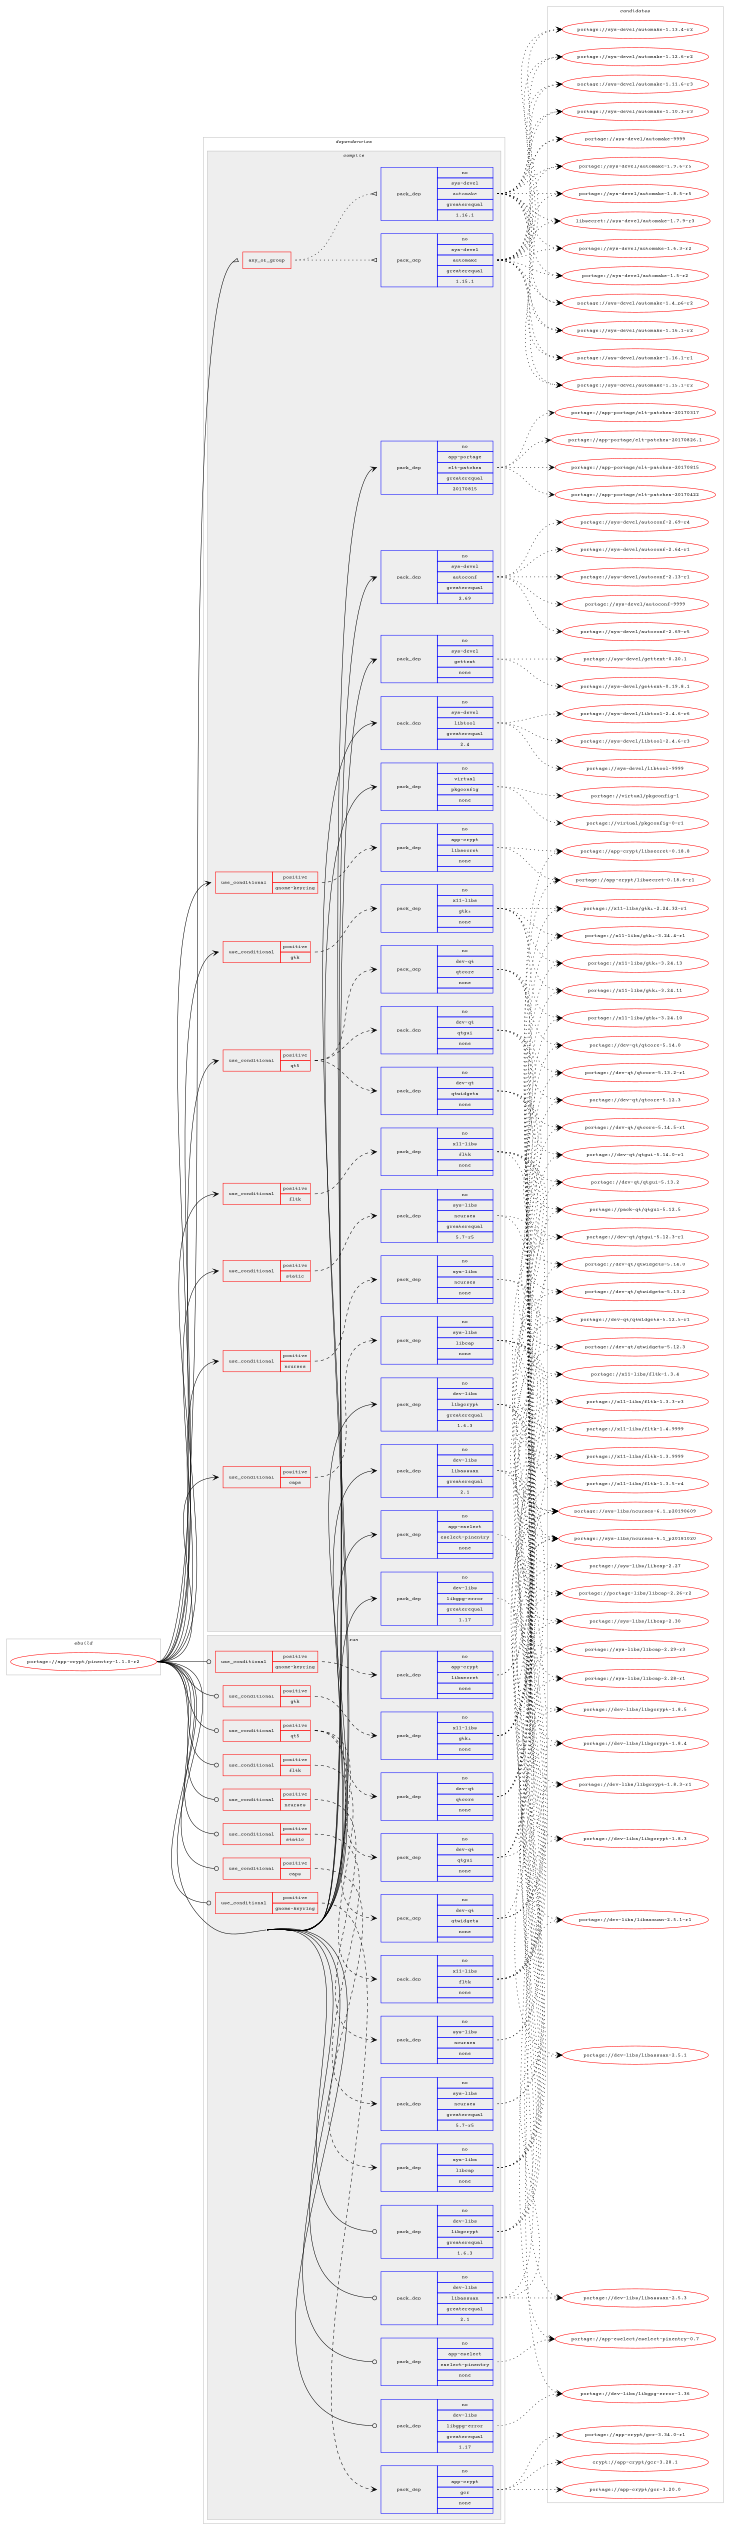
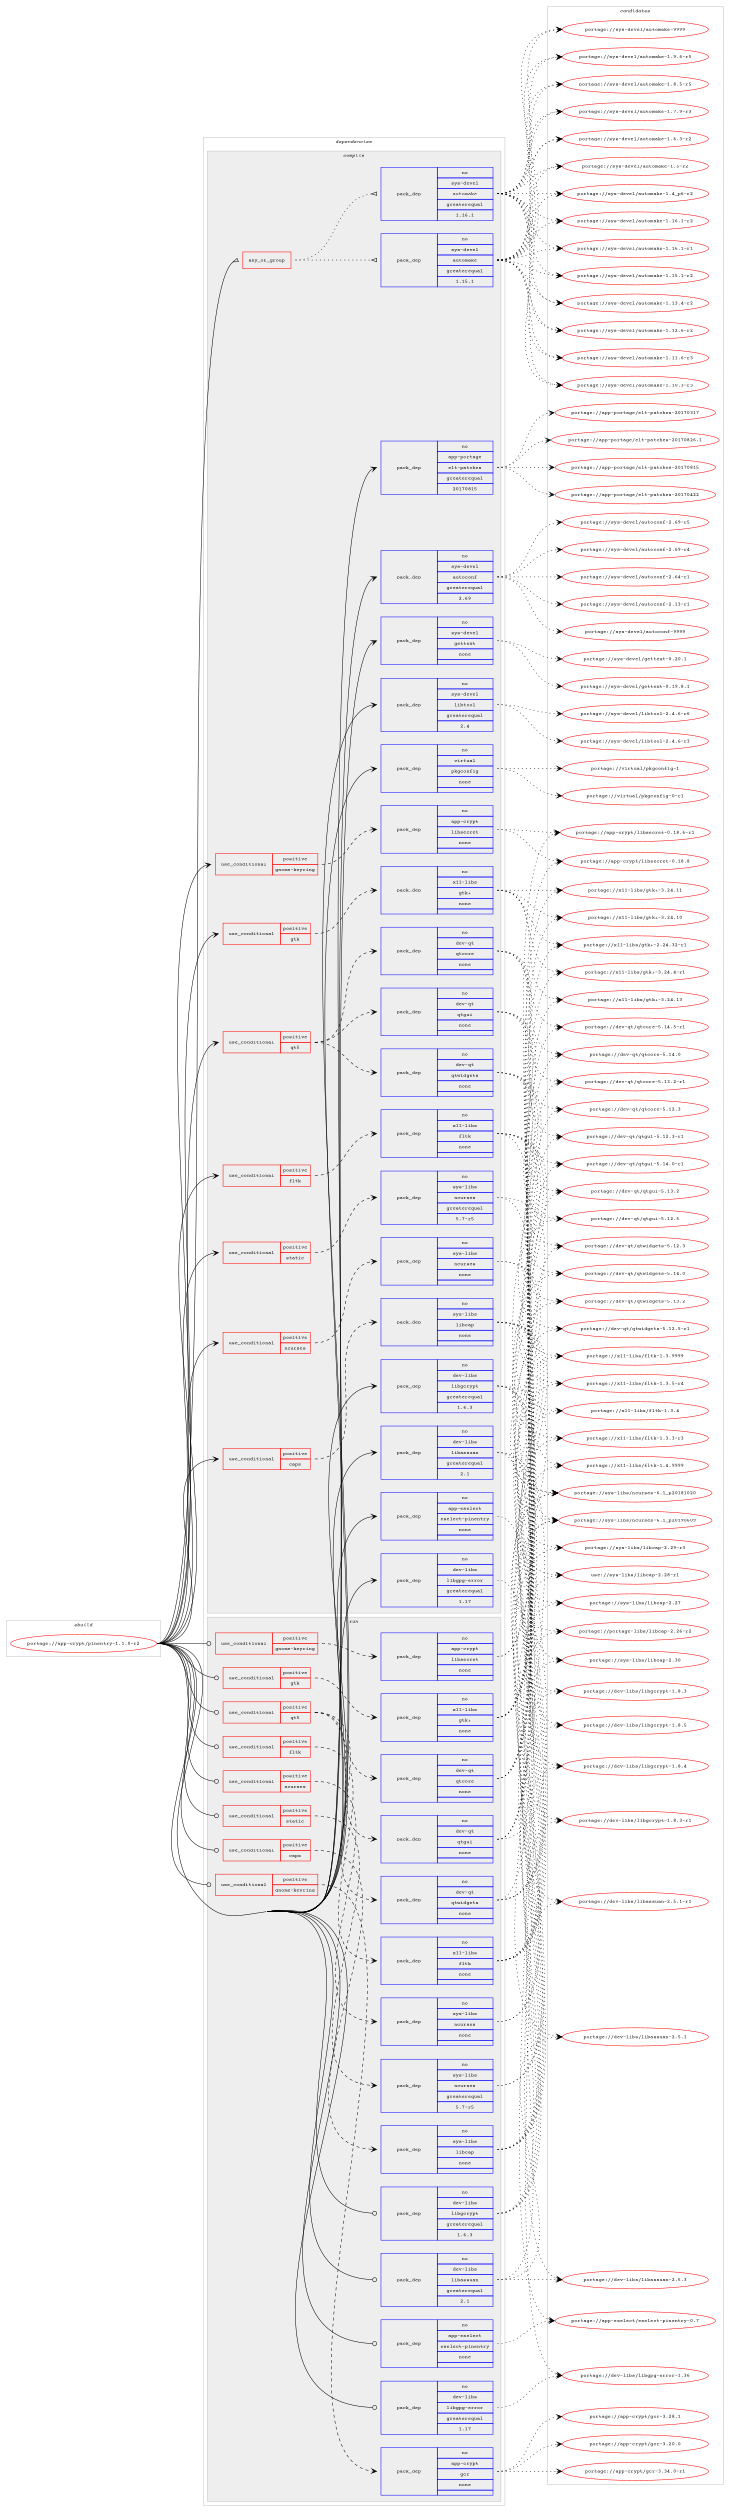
(635, 221) -> (635, 112)
(635, 769) -> none
(635, 1210) -> (635, 1219)
(635, 1678) -> (635, 1575)
(635, 2462) -> (635, 2417)
